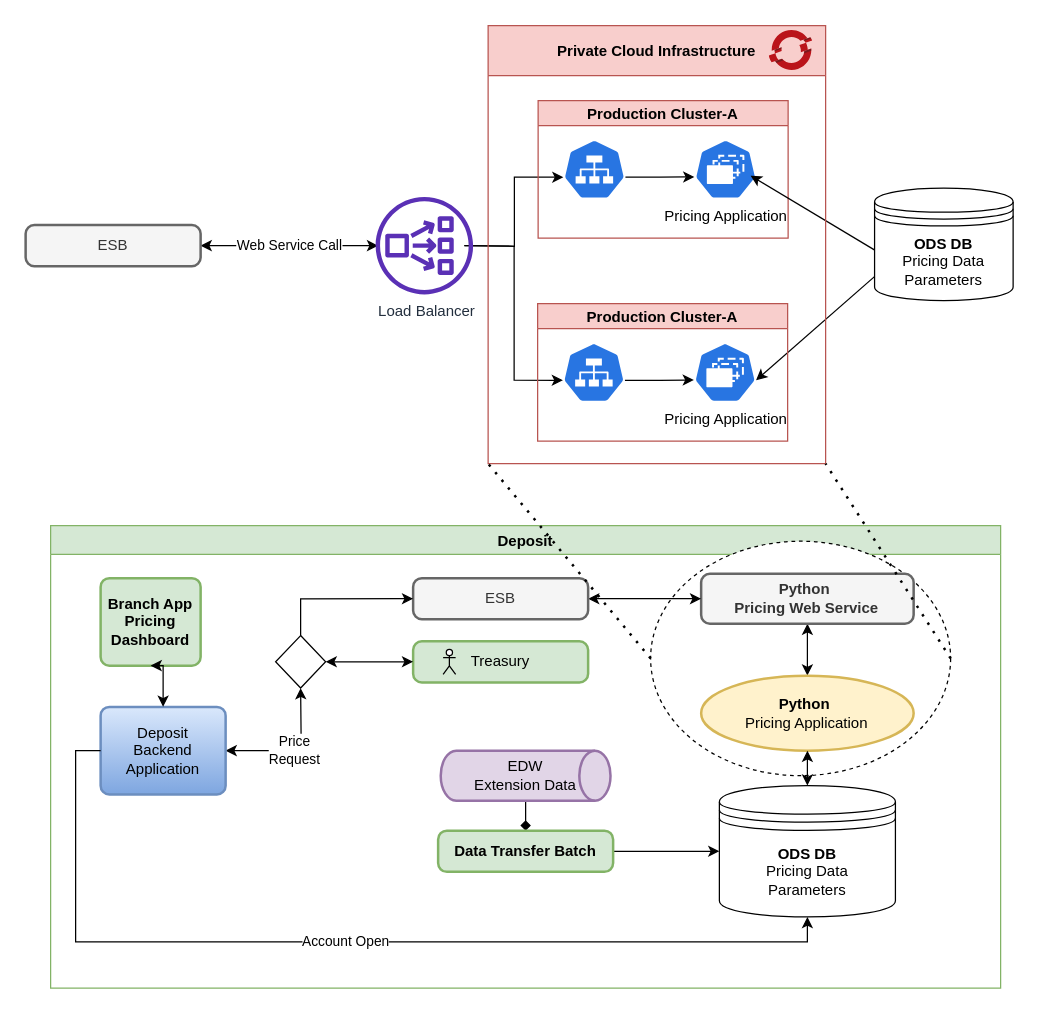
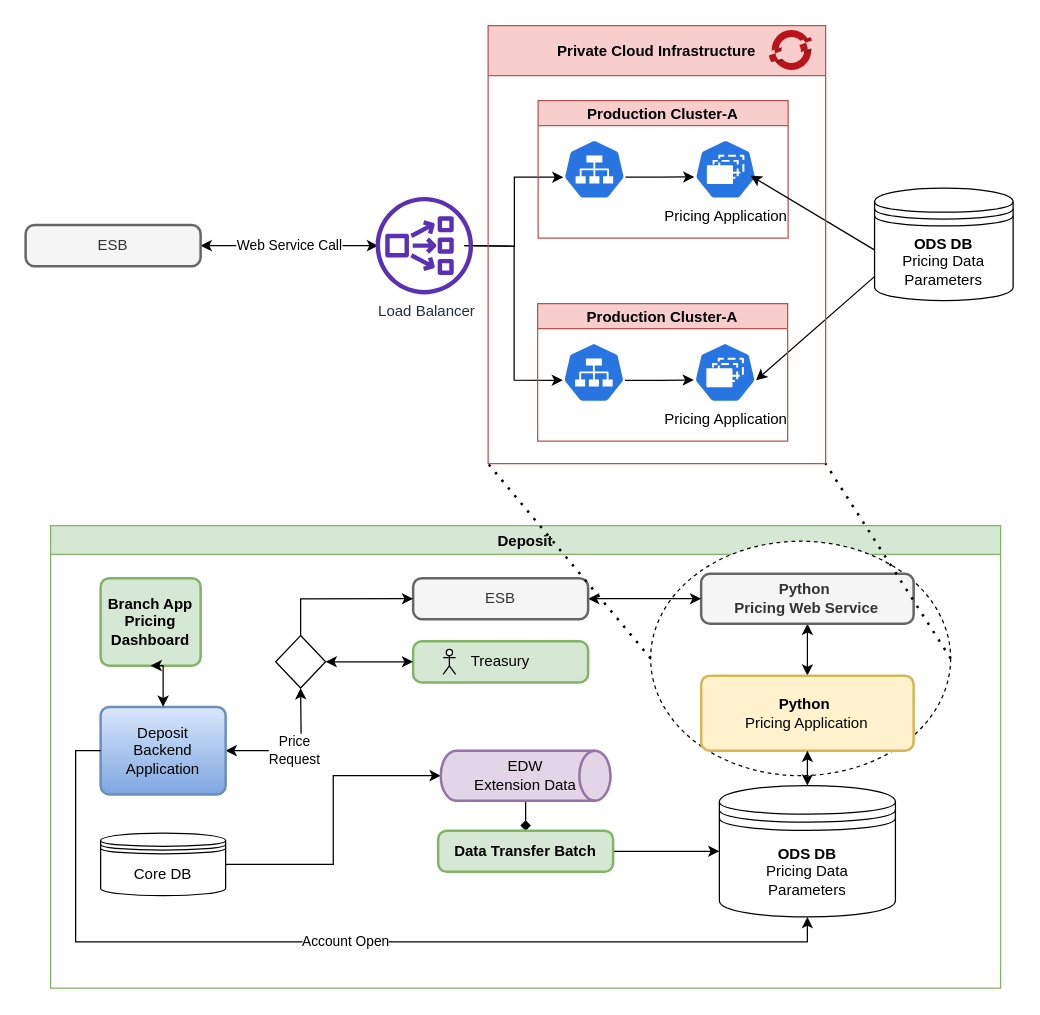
(807, 713) -> (807, 713)
none -> (333, 824)
none -> (163, 864)
